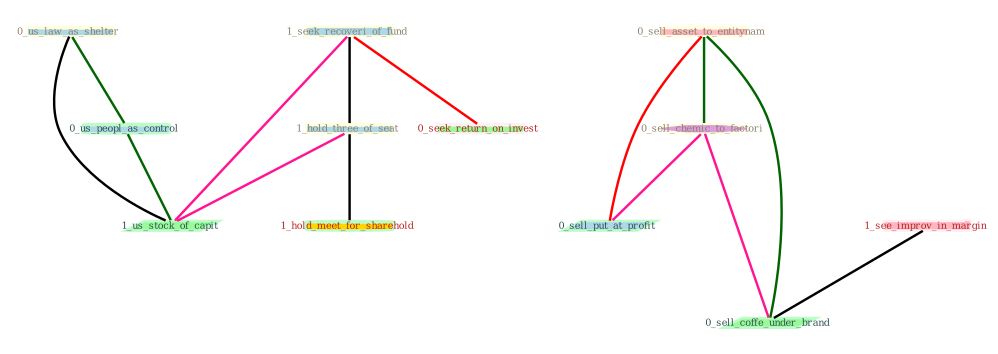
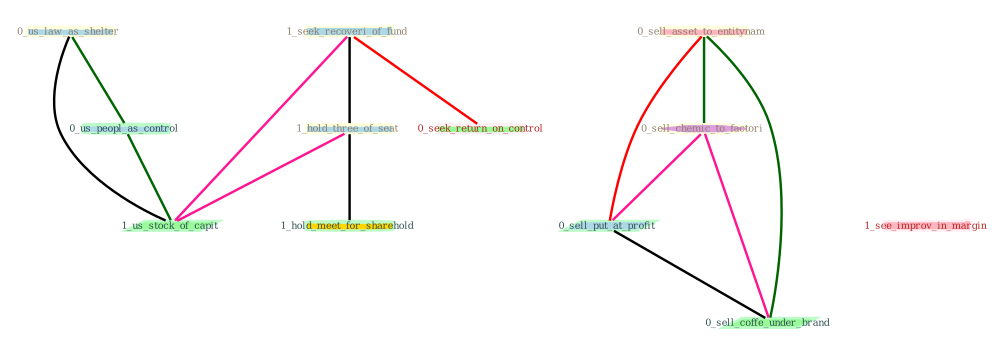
(481, 129) -> (481, 129)
(350, 226) -> (350, 226)
(848, 274) -> (690, 274)
